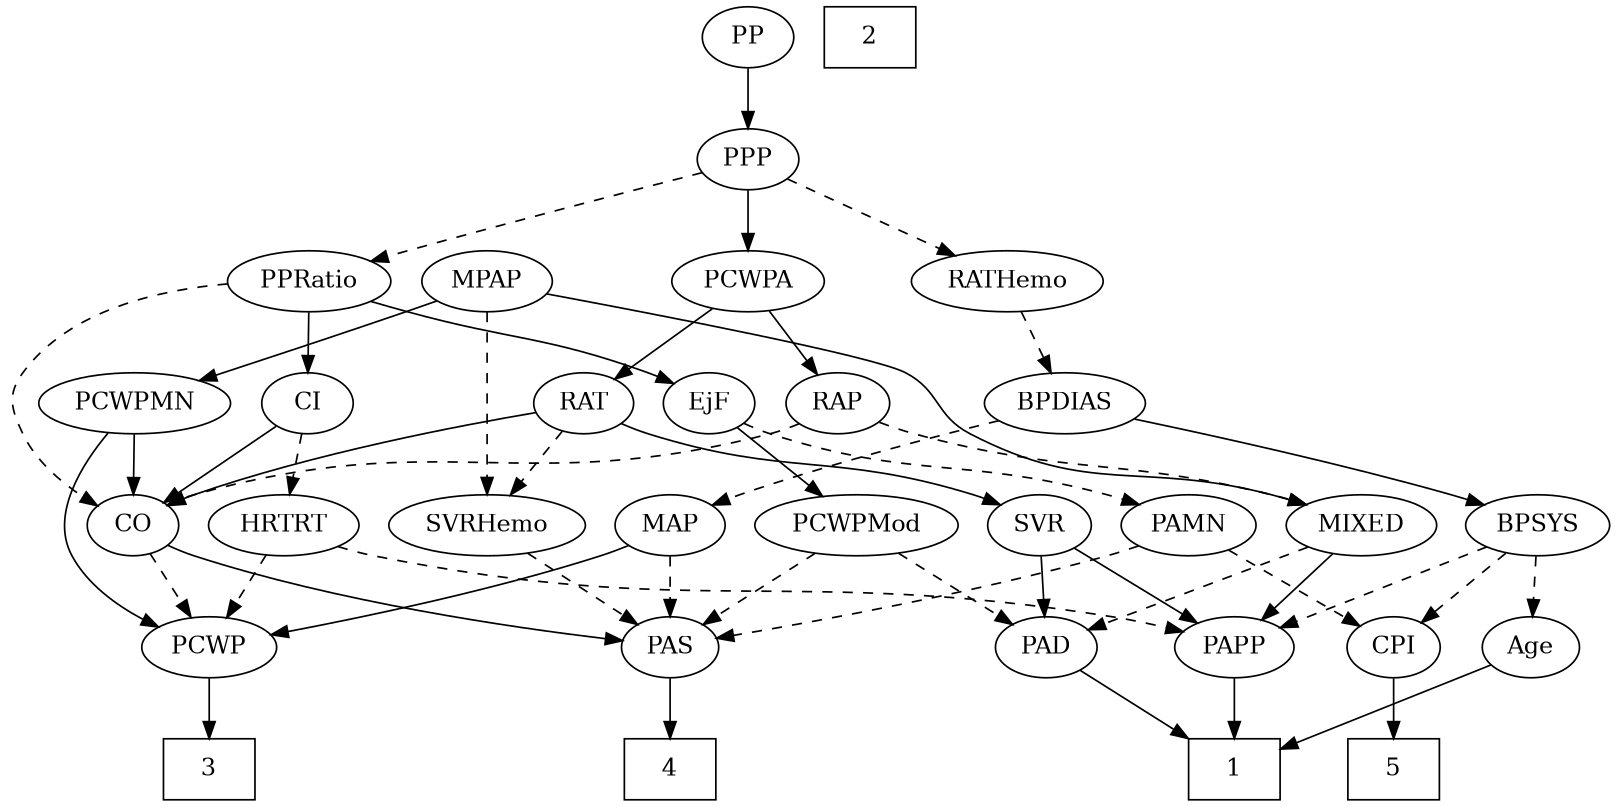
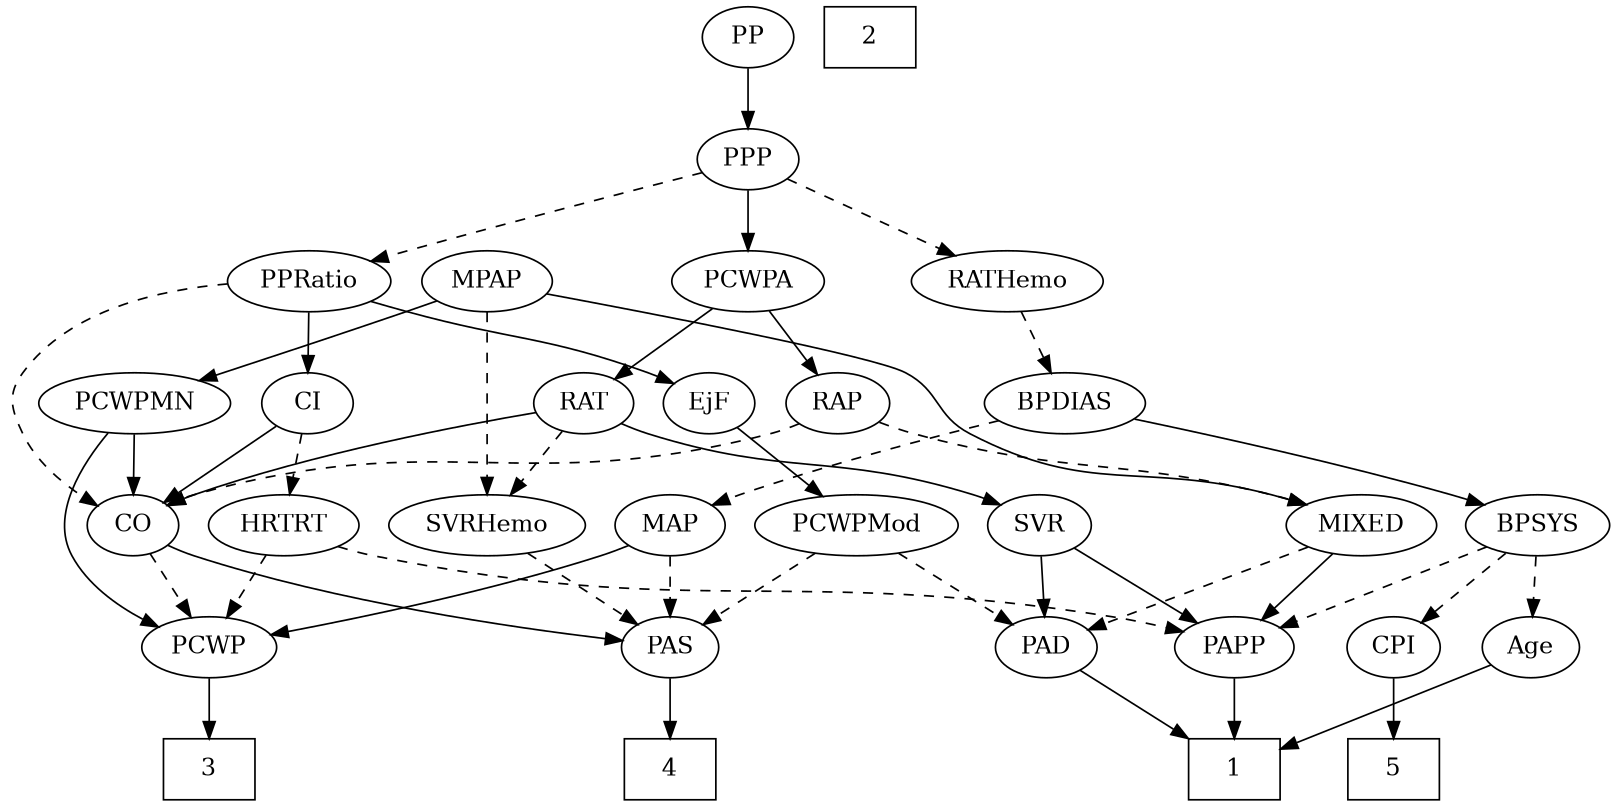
(1189, 525) -> none
